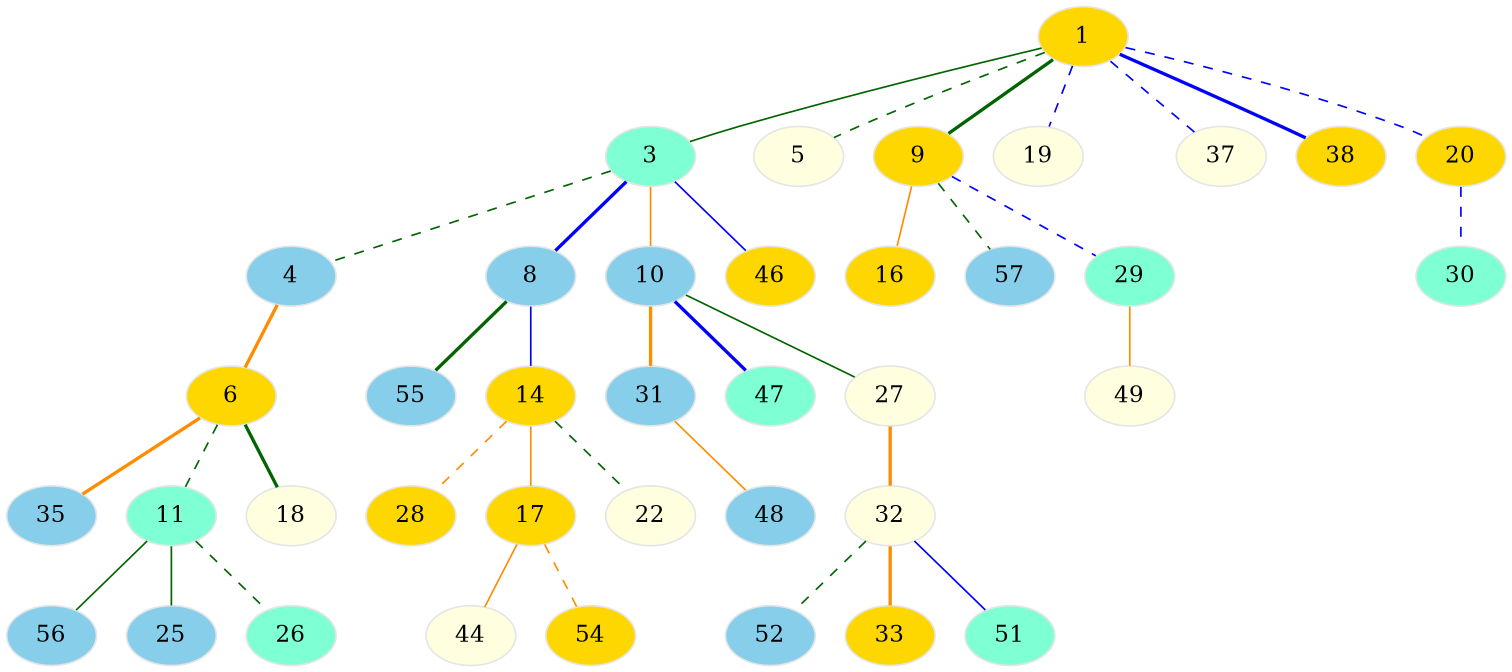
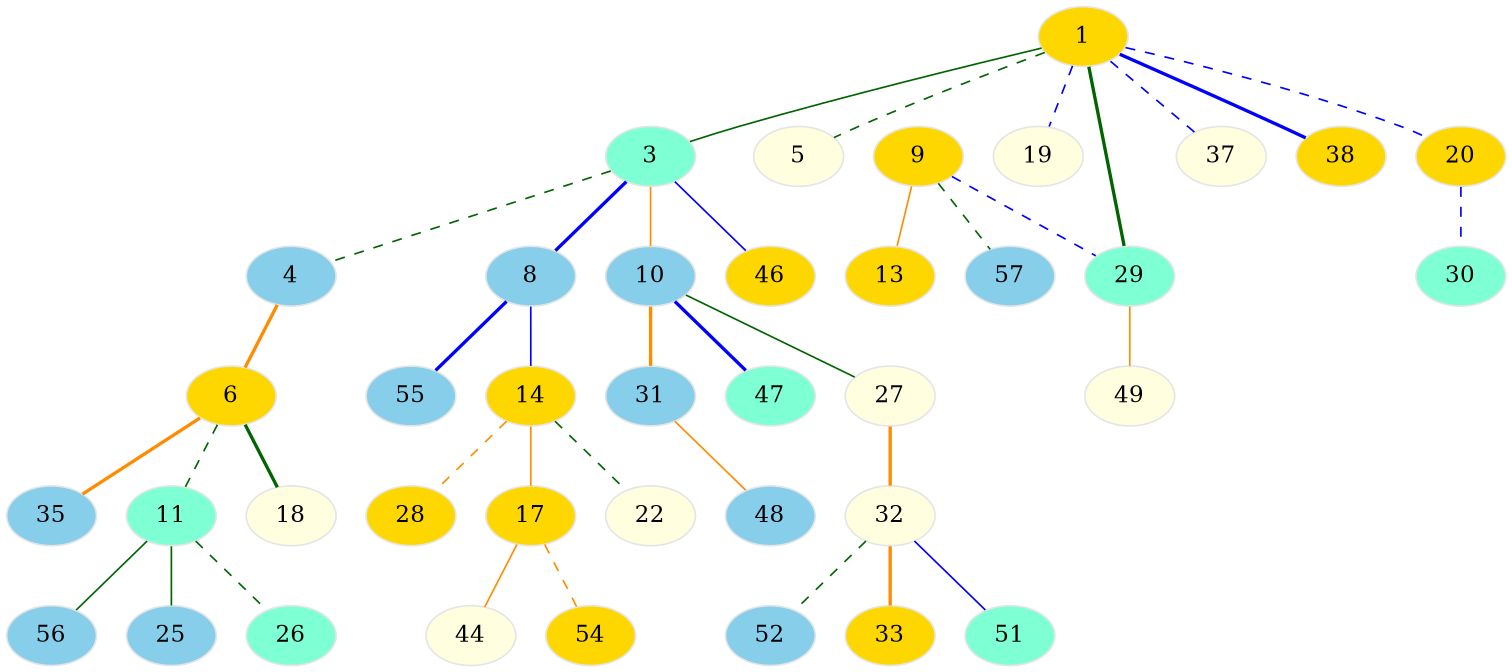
(1001, 97) -> (1106, 156)
(890, 276) -> (890, 276)
(471, 336) -> (471, 336)
